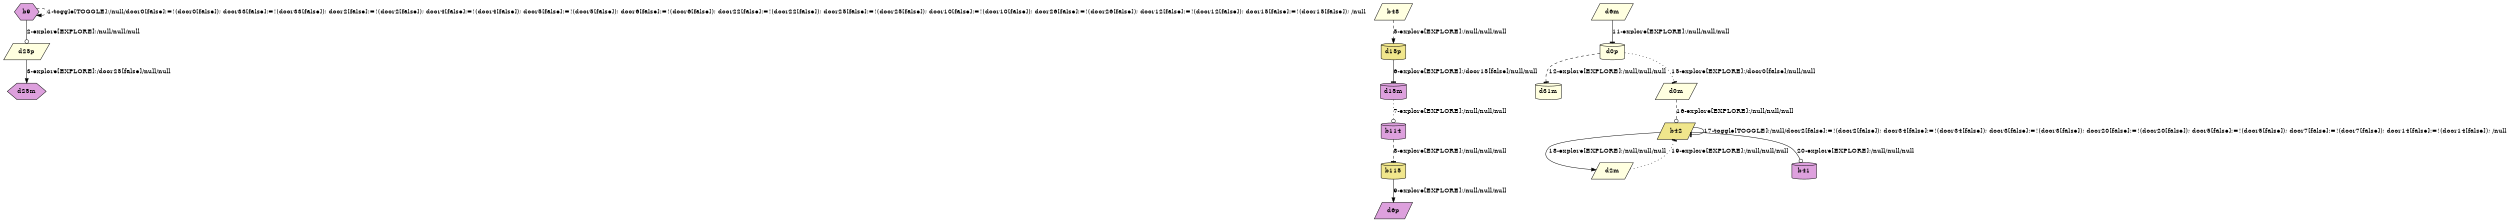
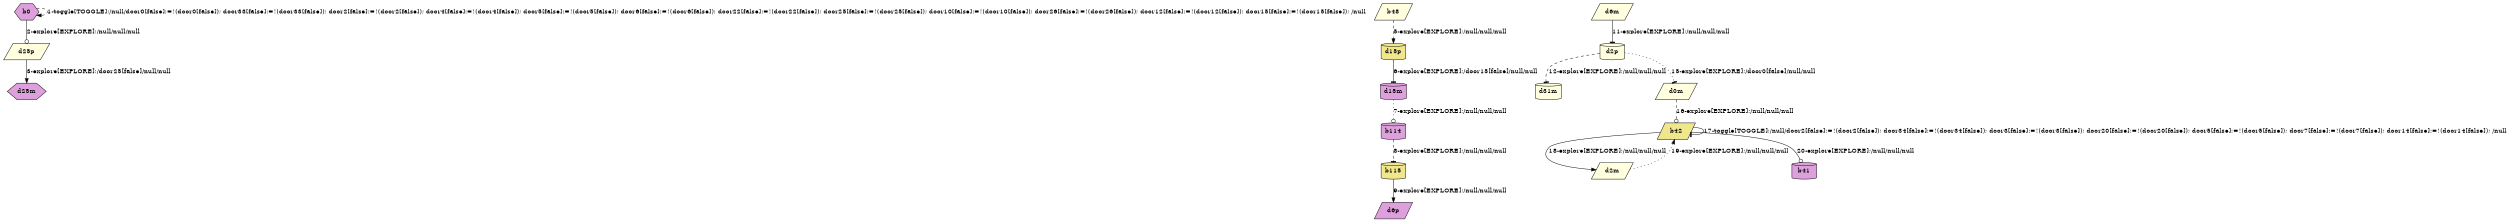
(27, 12) -> (27, 12)
(1612, 52) -> (1612, 52)
(1656, 161) -> (1655, 162)
